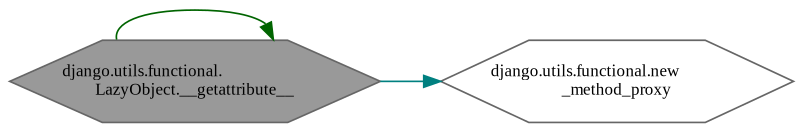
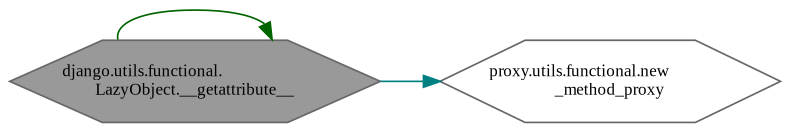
(617, 81) -> (610, 81)
